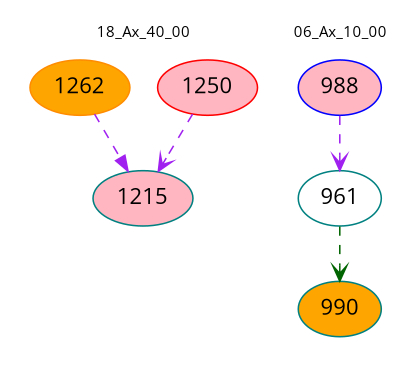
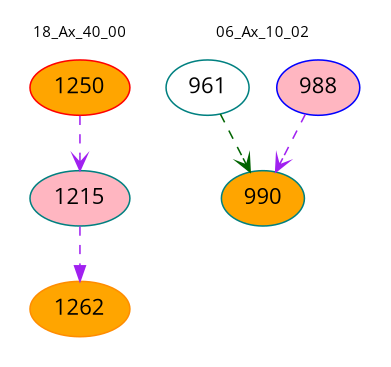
(341, 33) -> (263, 33)
(208, 88) -> (80, 88)
(340, 135) -> (294, 136)
(107, 136) -> (80, 246)
